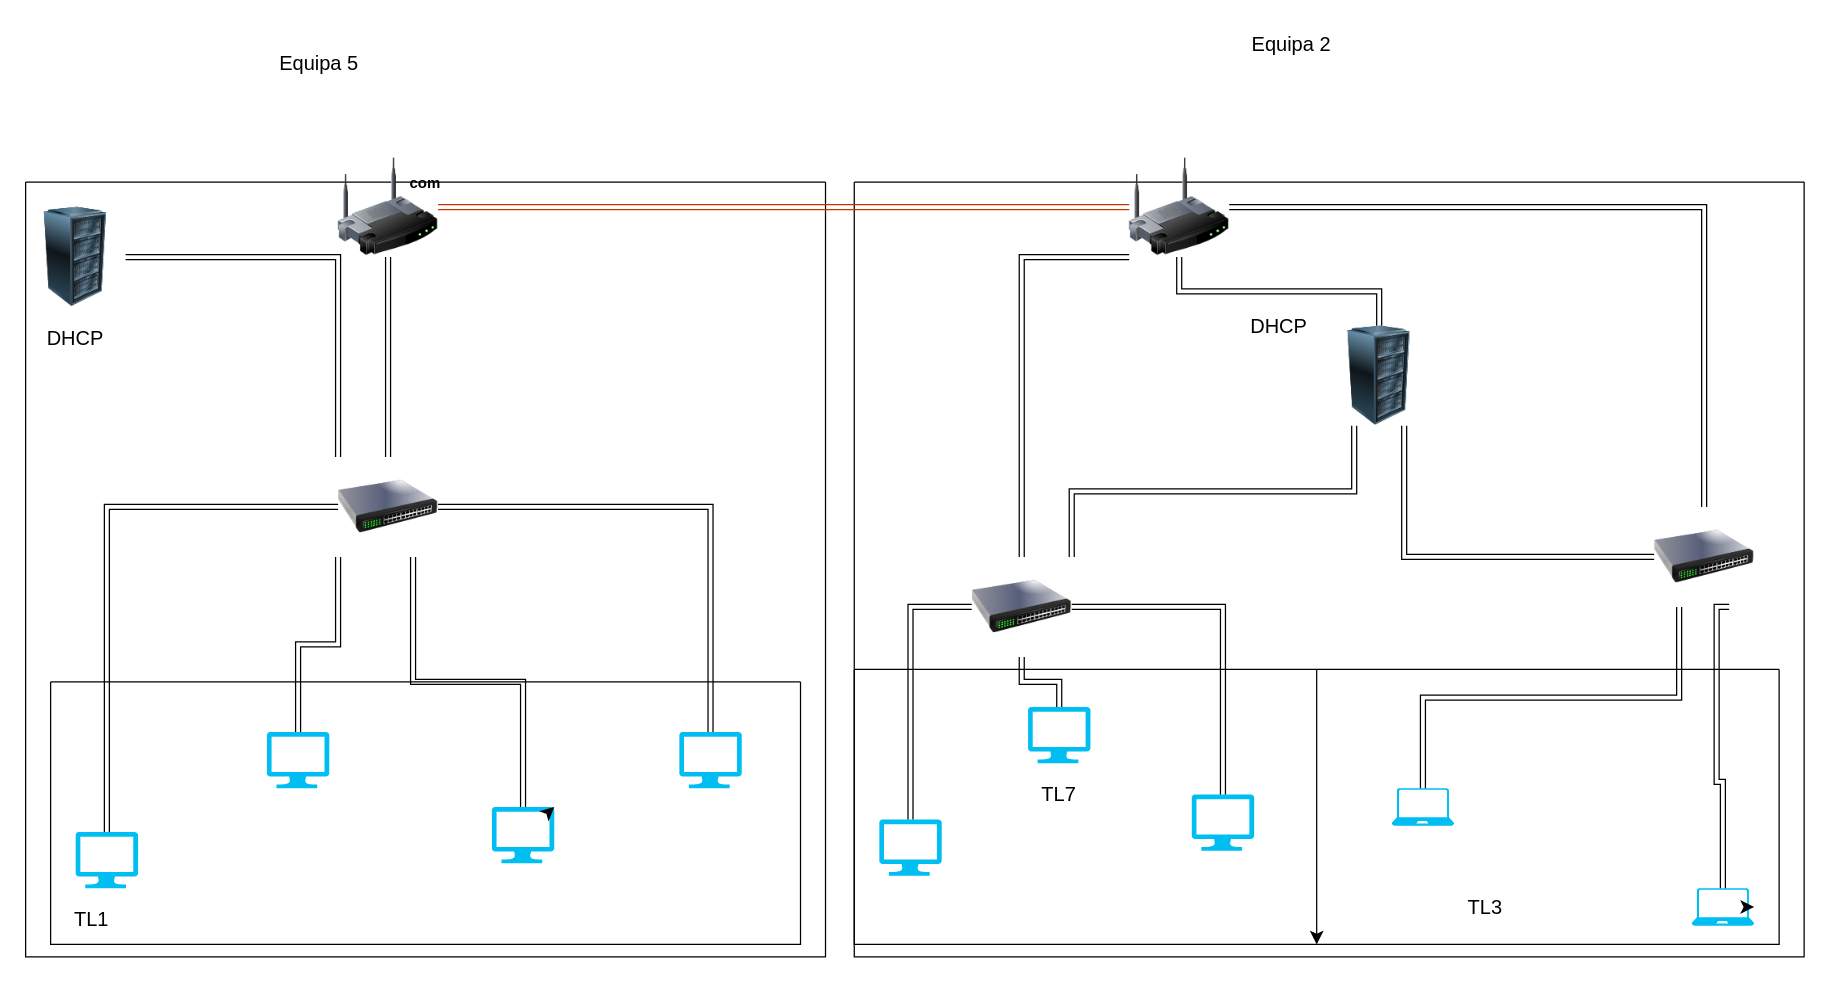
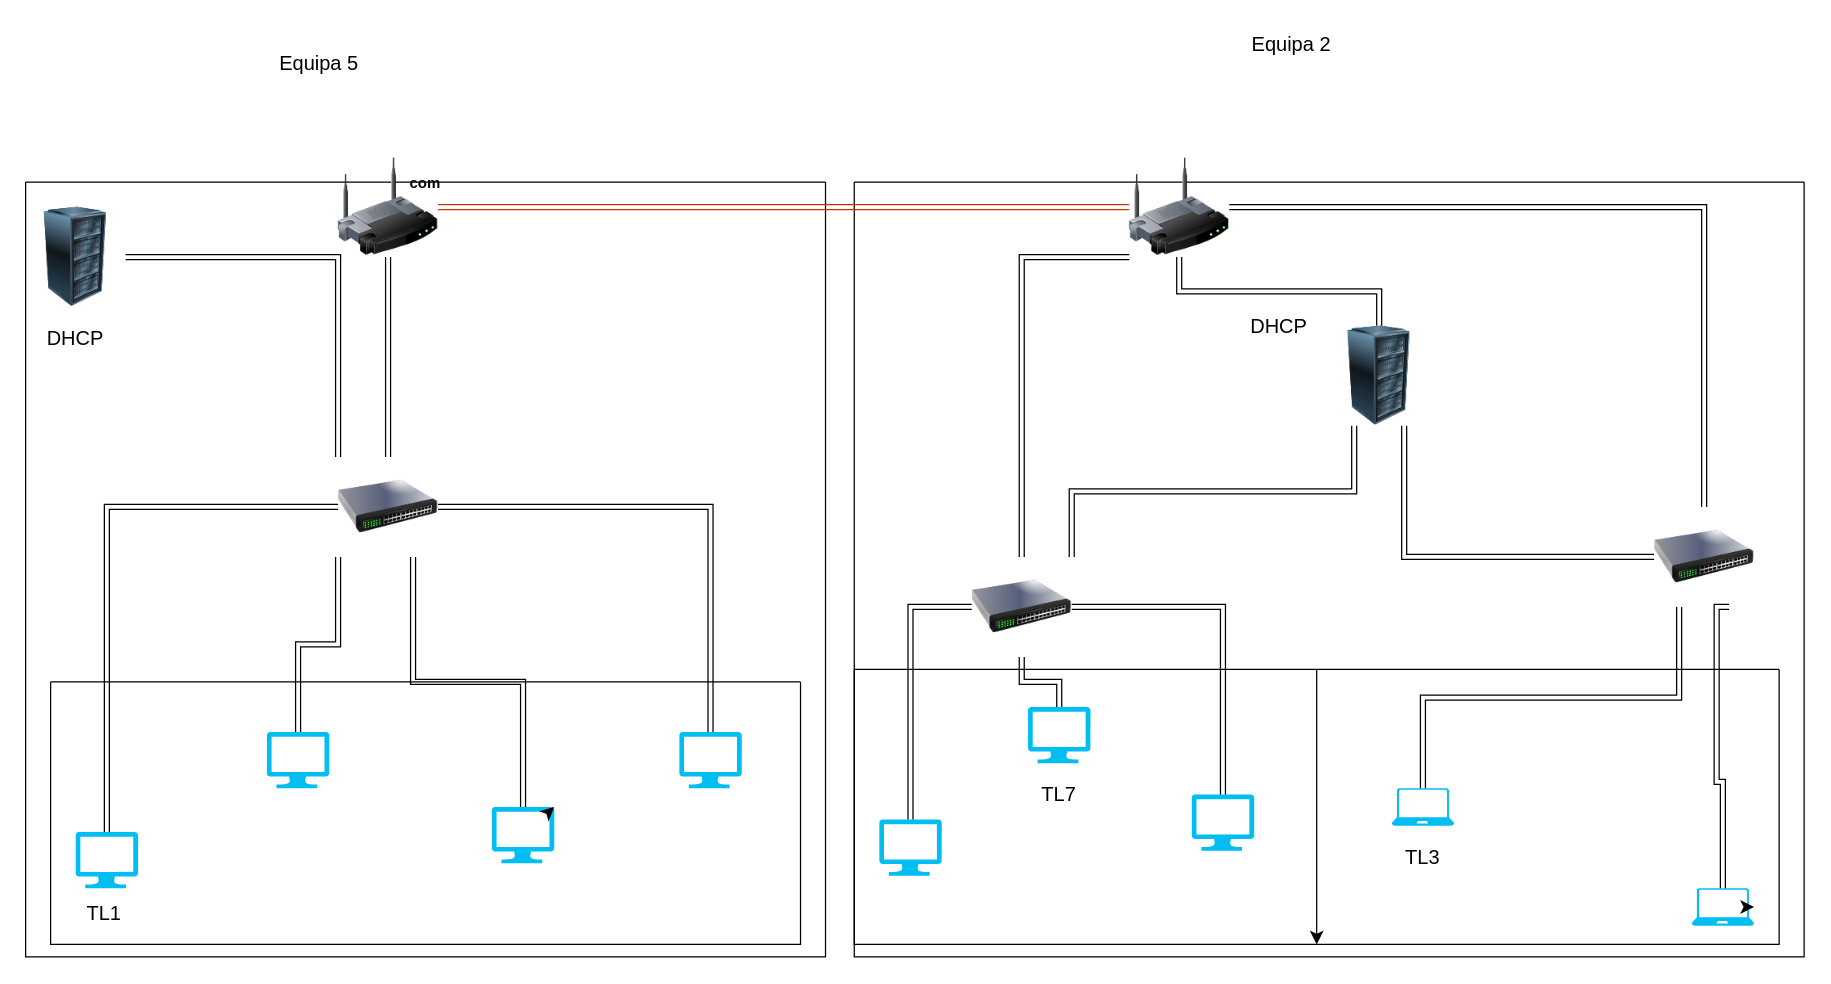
(1486, 907) -> (1423, 857)
(92, 919) -> (104, 913)
